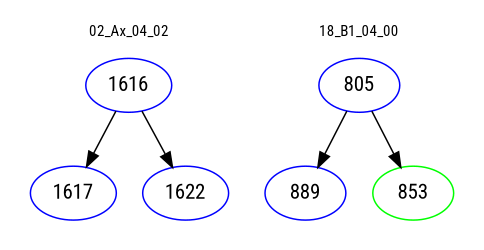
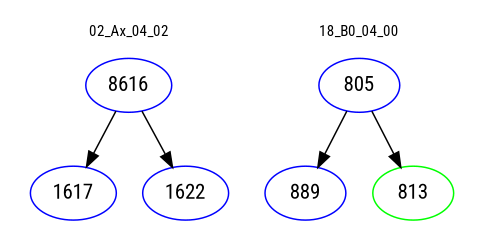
(359, 32) -> (359, 32)
(129, 85) -> (129, 85)
(413, 193) -> (413, 193)
